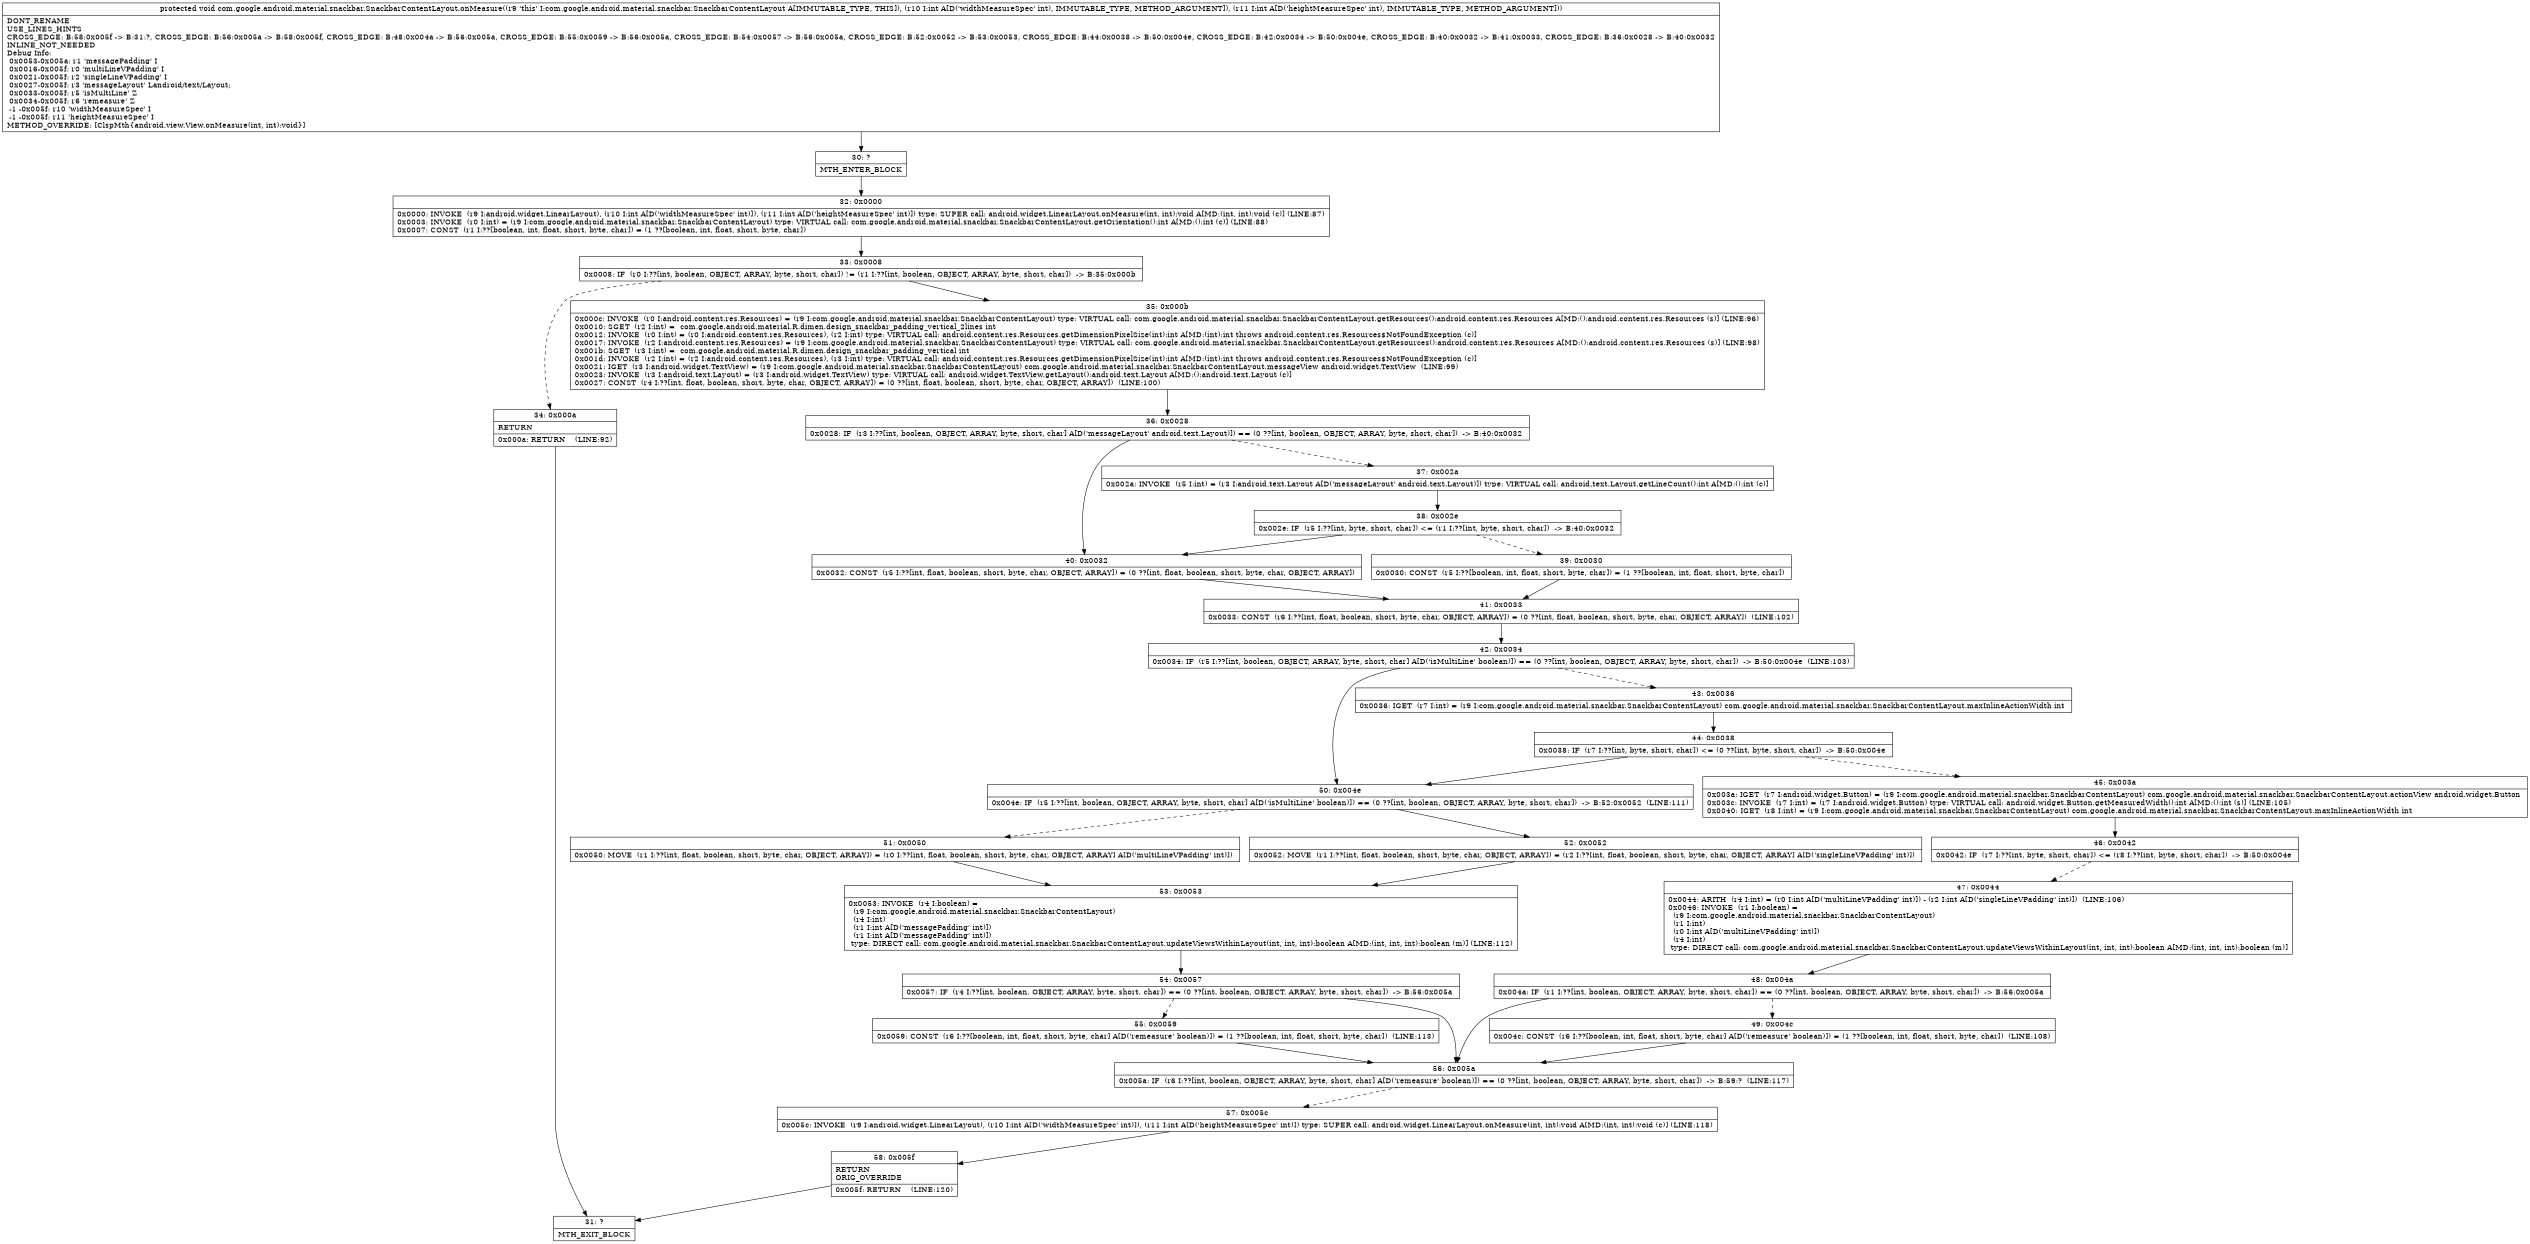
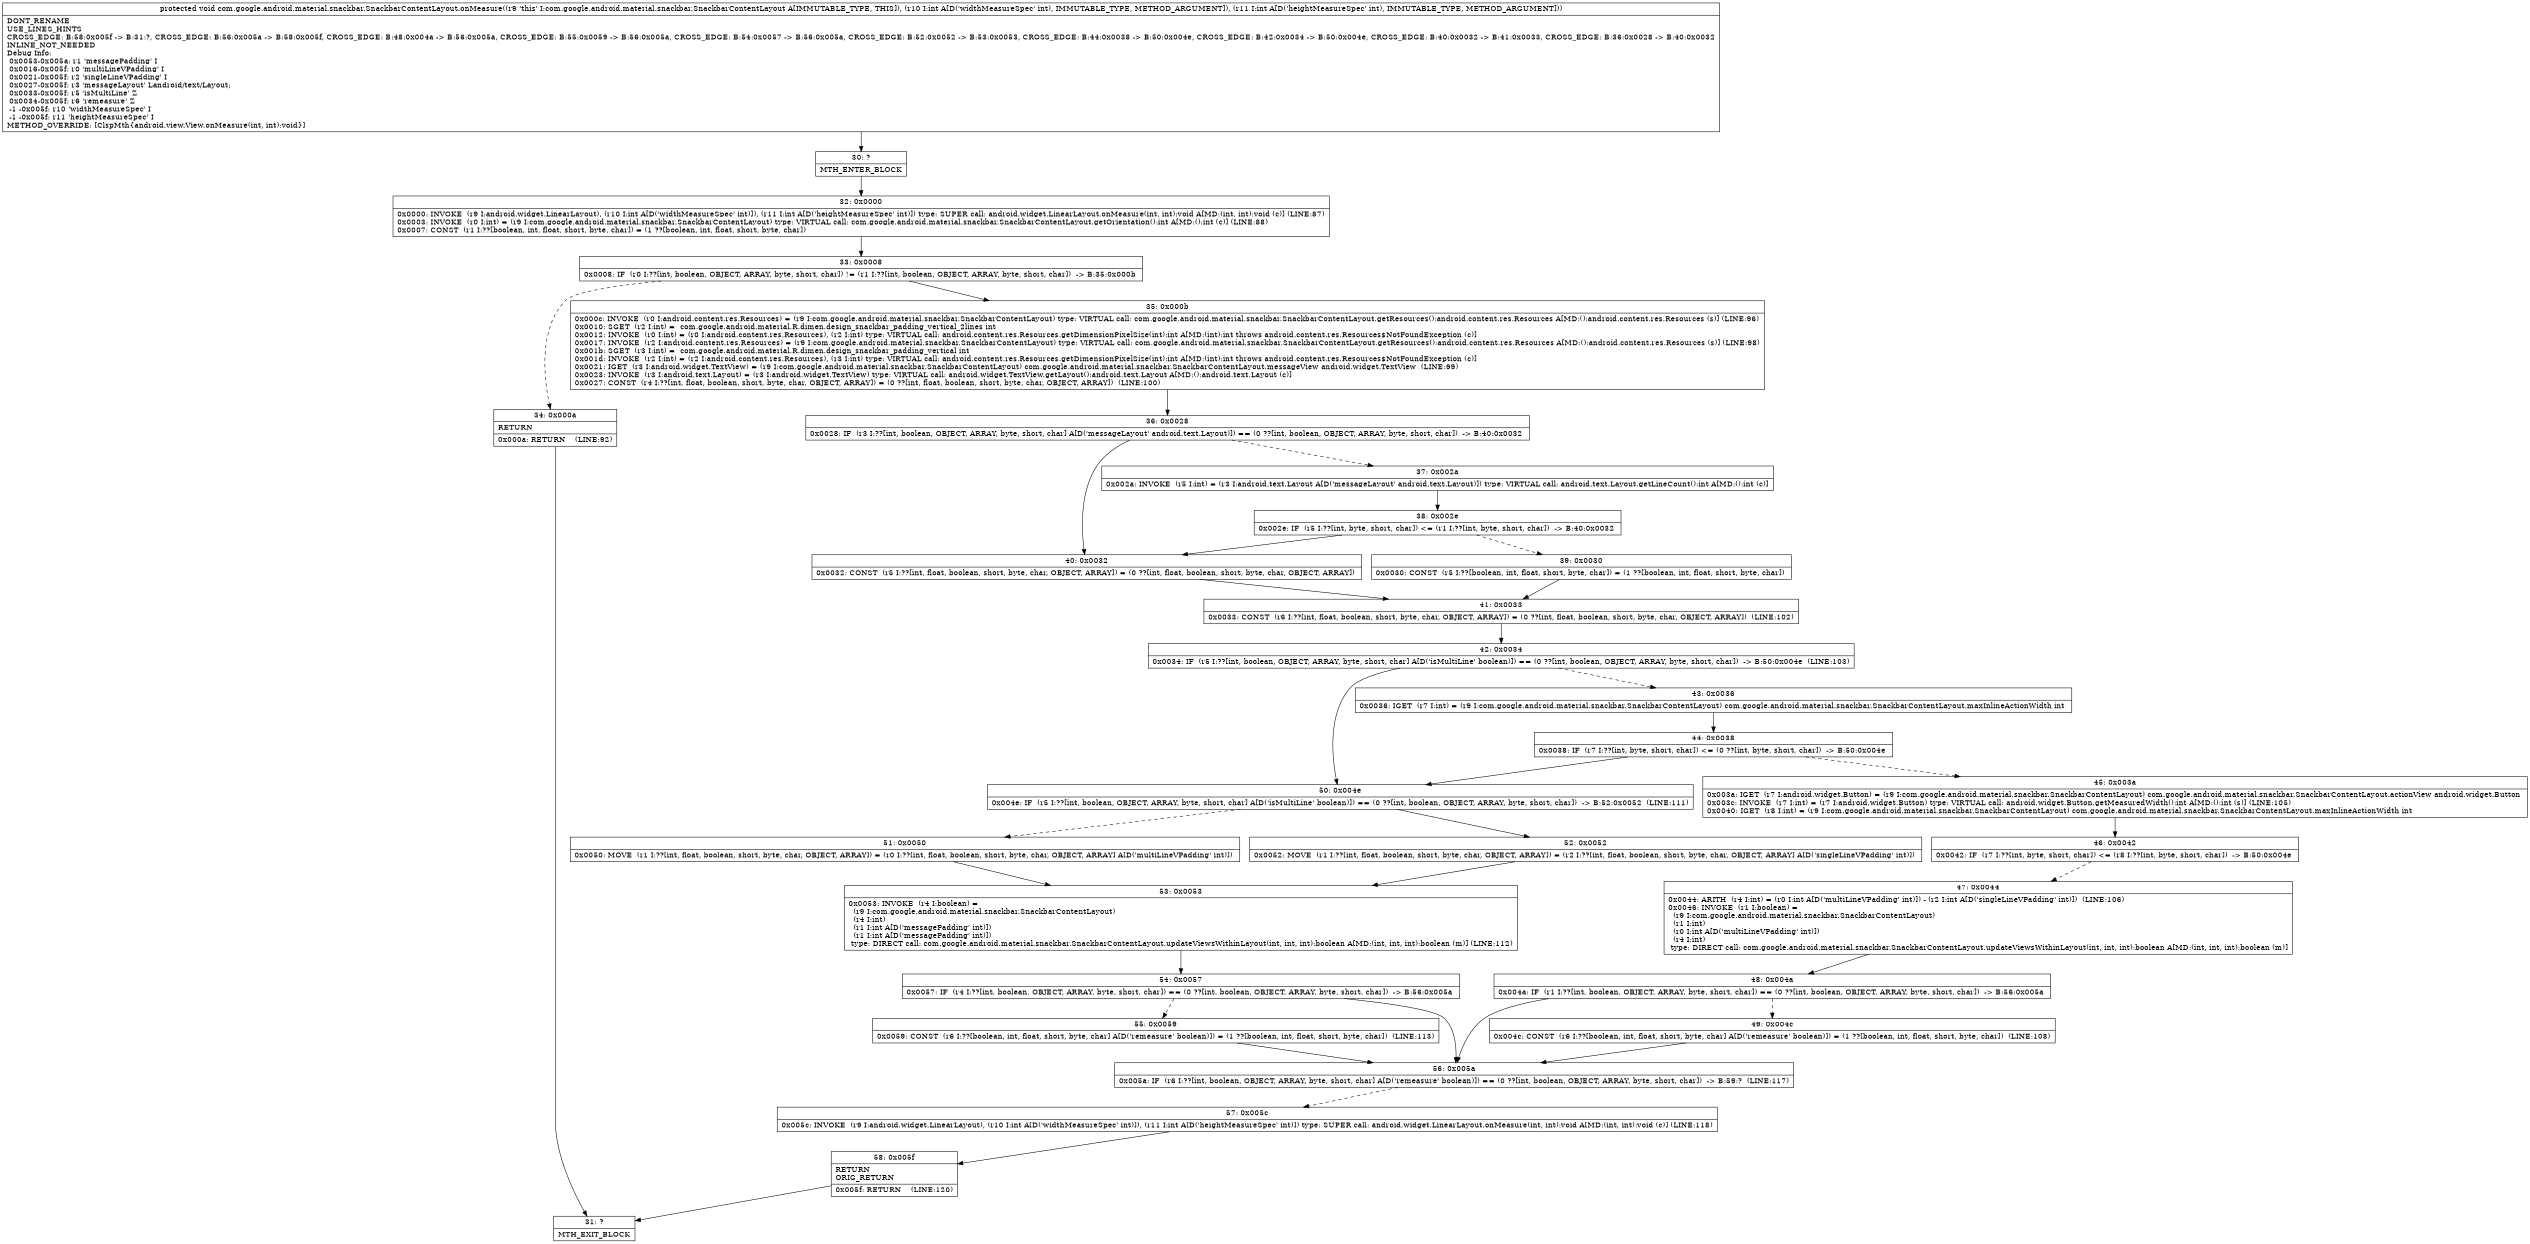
(869, 1178) -> (865, 1178)
